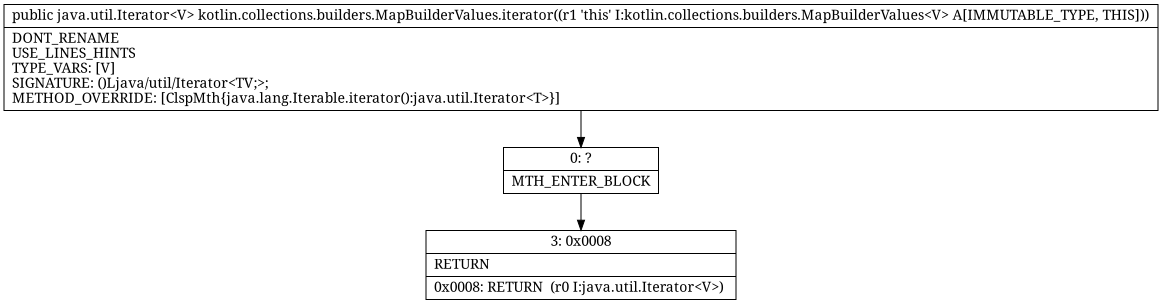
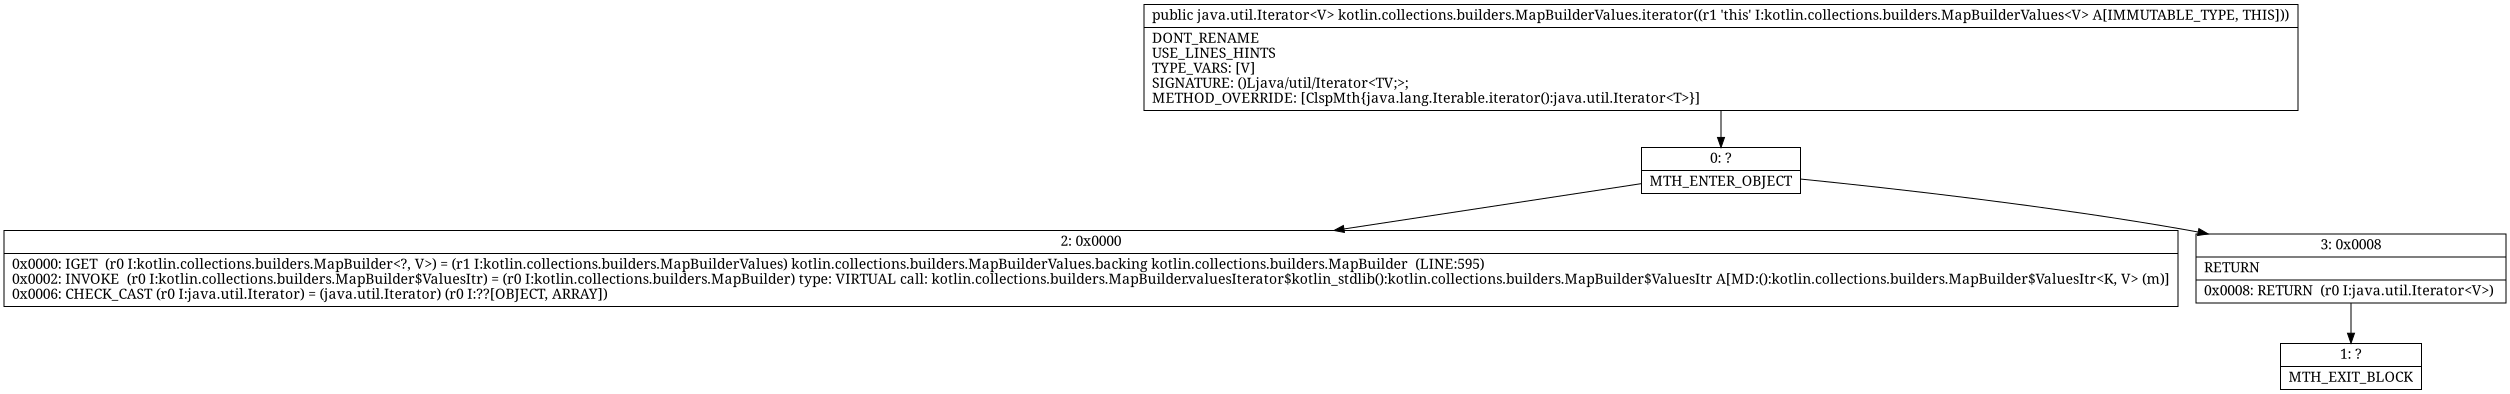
(581, 182) -> (1721, 182)
none -> (1091, 268)
none -> (2351, 366)
